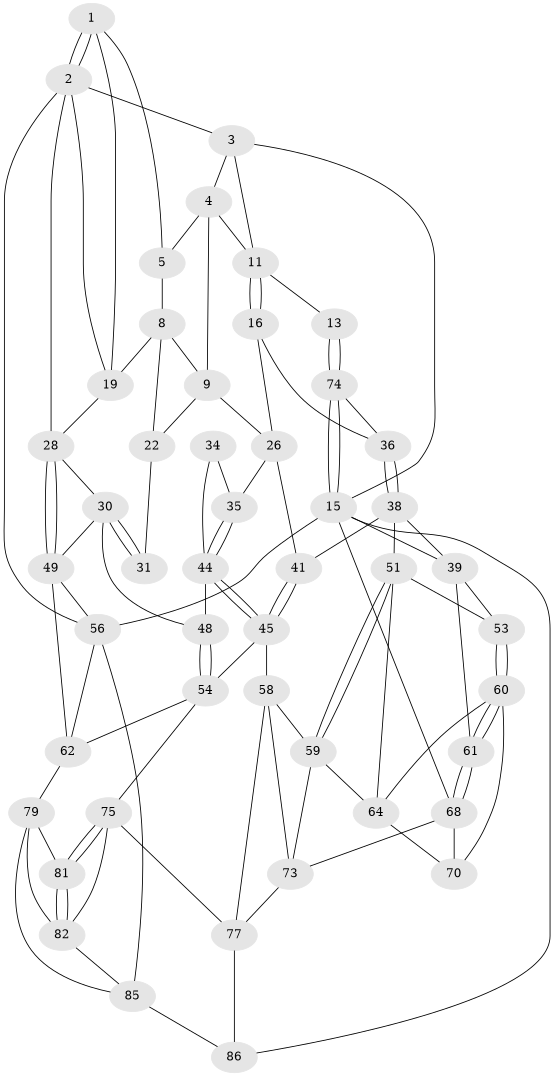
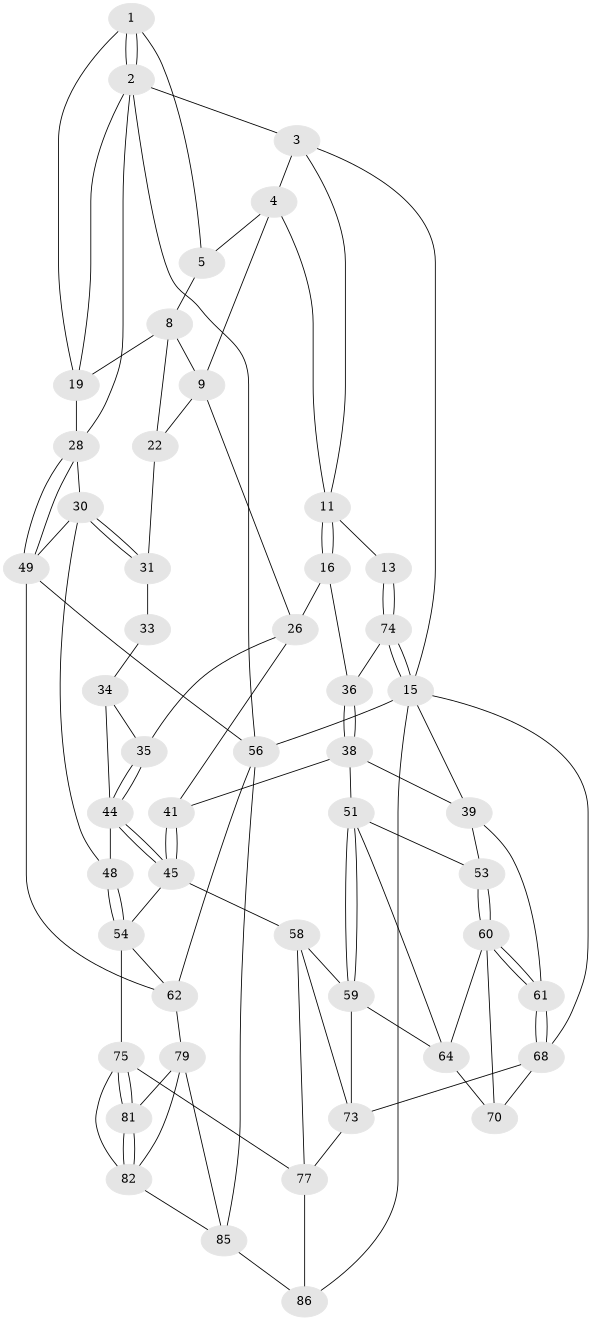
none -> (148, 630)
